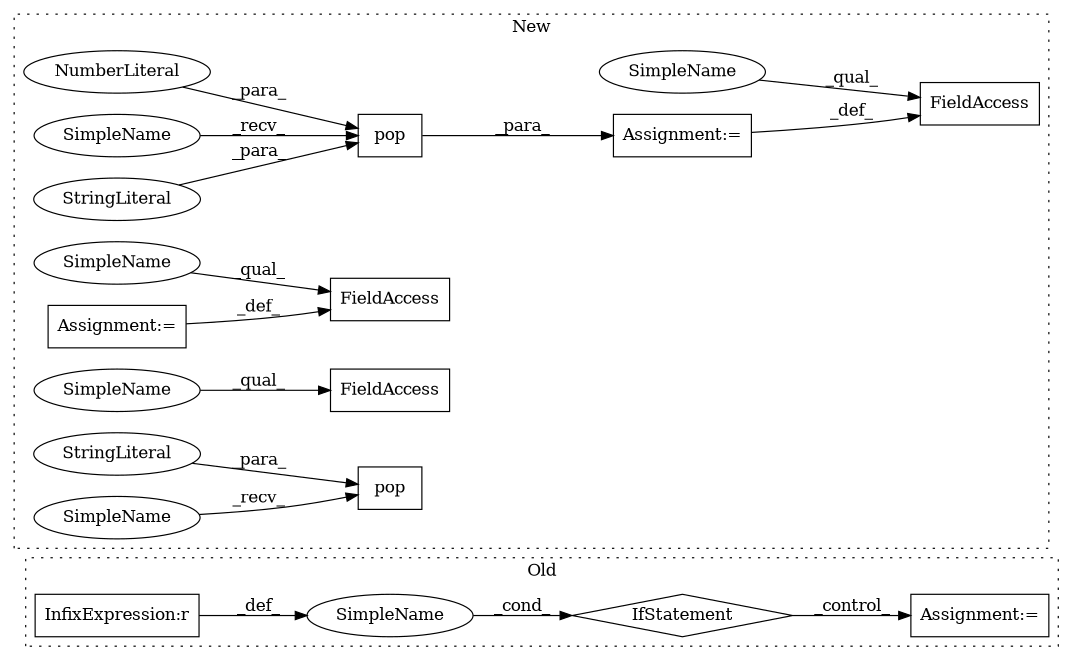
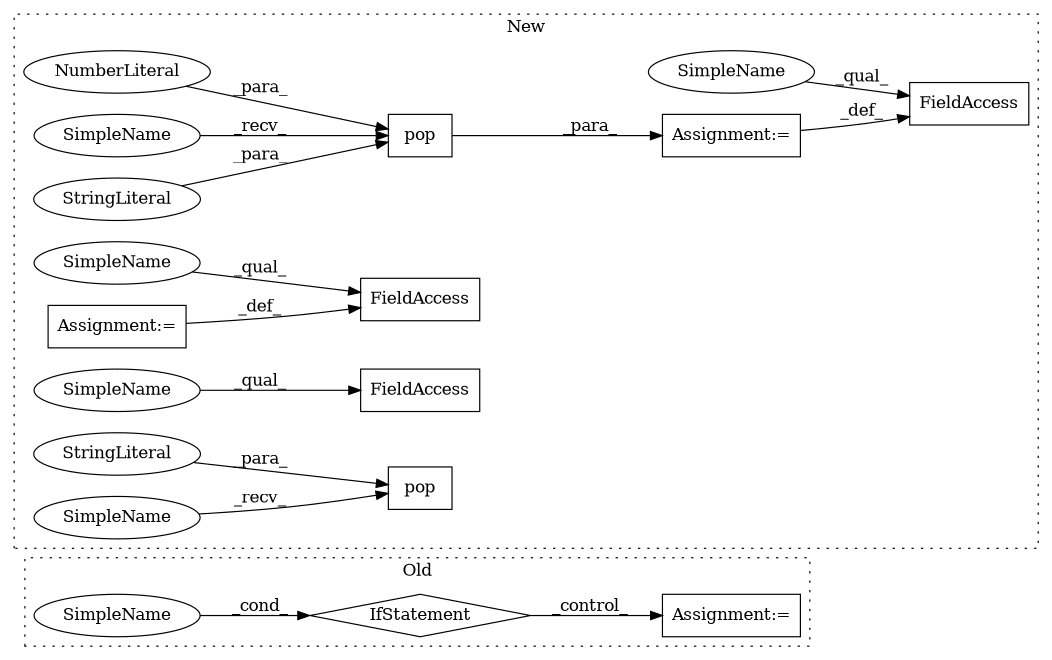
(117, 616) -> none
